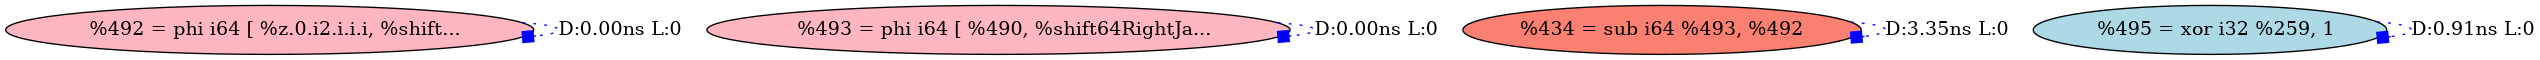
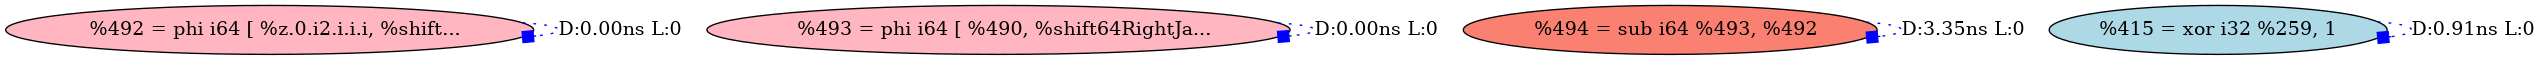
(1662, 30) -> (1670, 30)
(2210, 30) -> (2218, 30)
